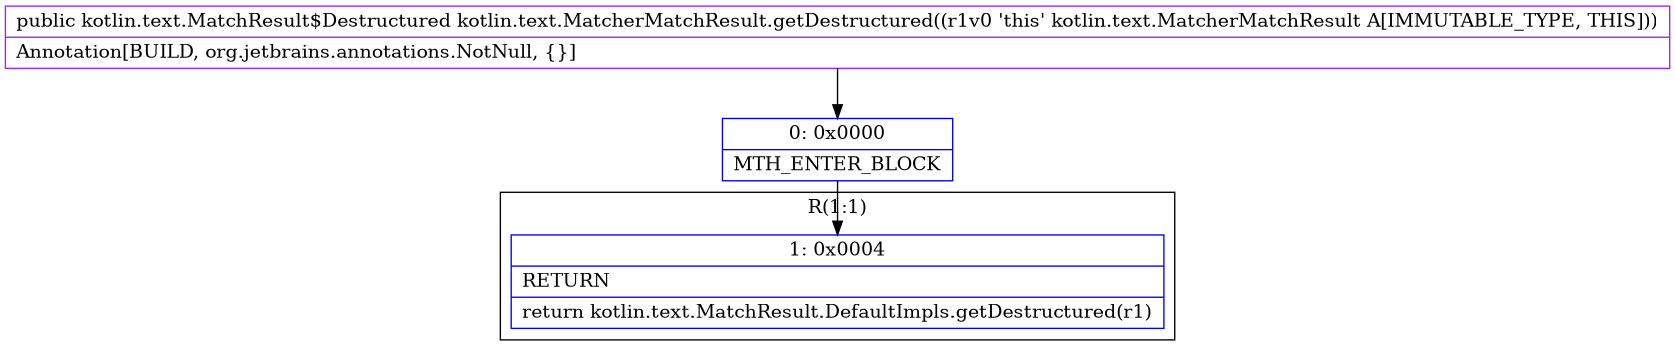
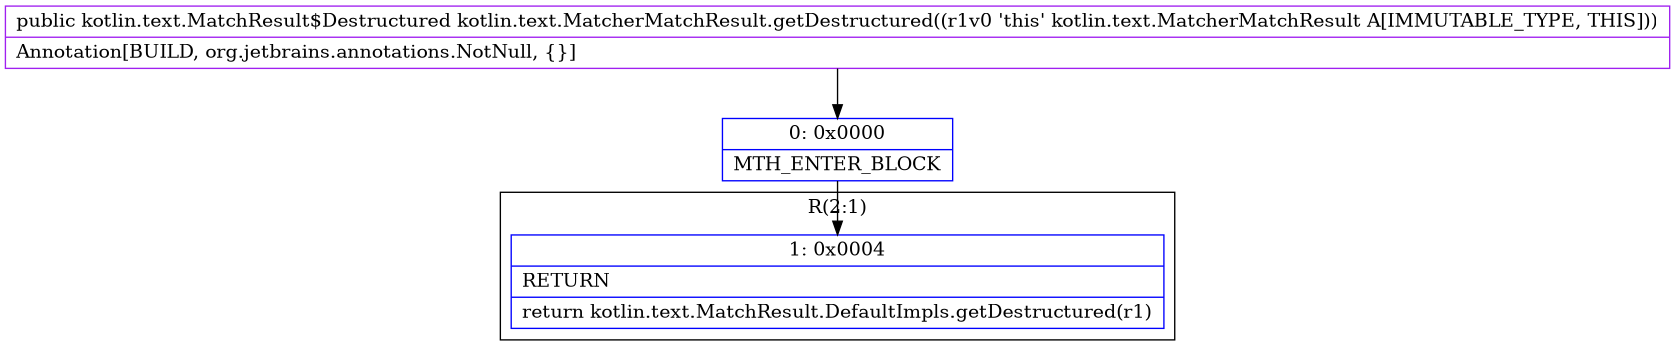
(838, 208) -> (838, 208)
